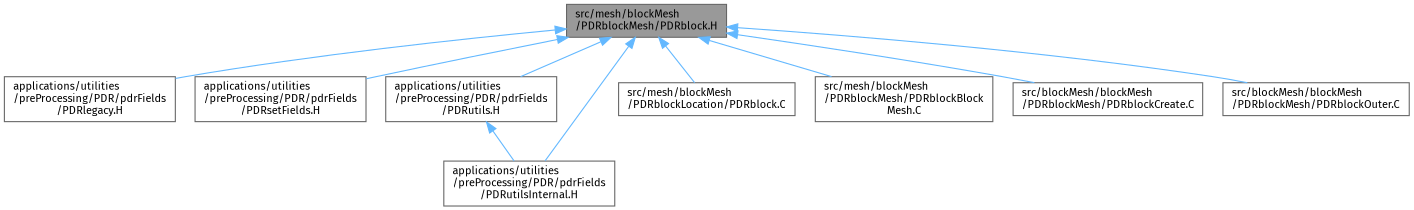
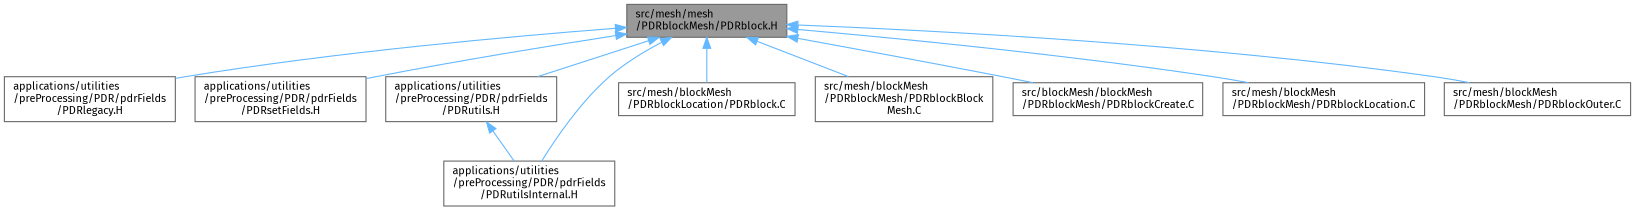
(647, 21) -> (707, 21)
(1316, 99) -> (1537, 99)
none -> (1324, 99)
